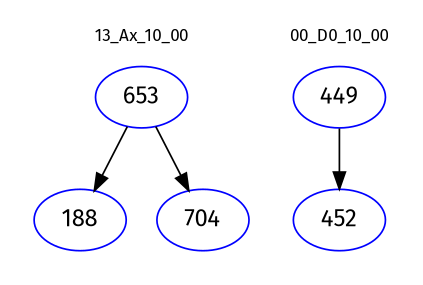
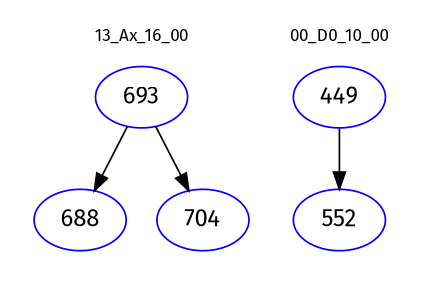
(142, 37) -> (142, 37)
(142, 97) -> (142, 97)
(80, 220) -> (80, 220)
(339, 220) -> (339, 220)
